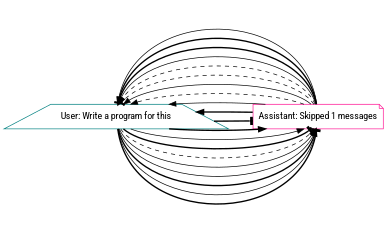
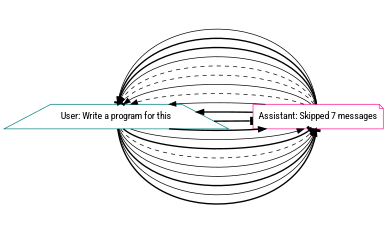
(318, 117) -> (318, 117)
